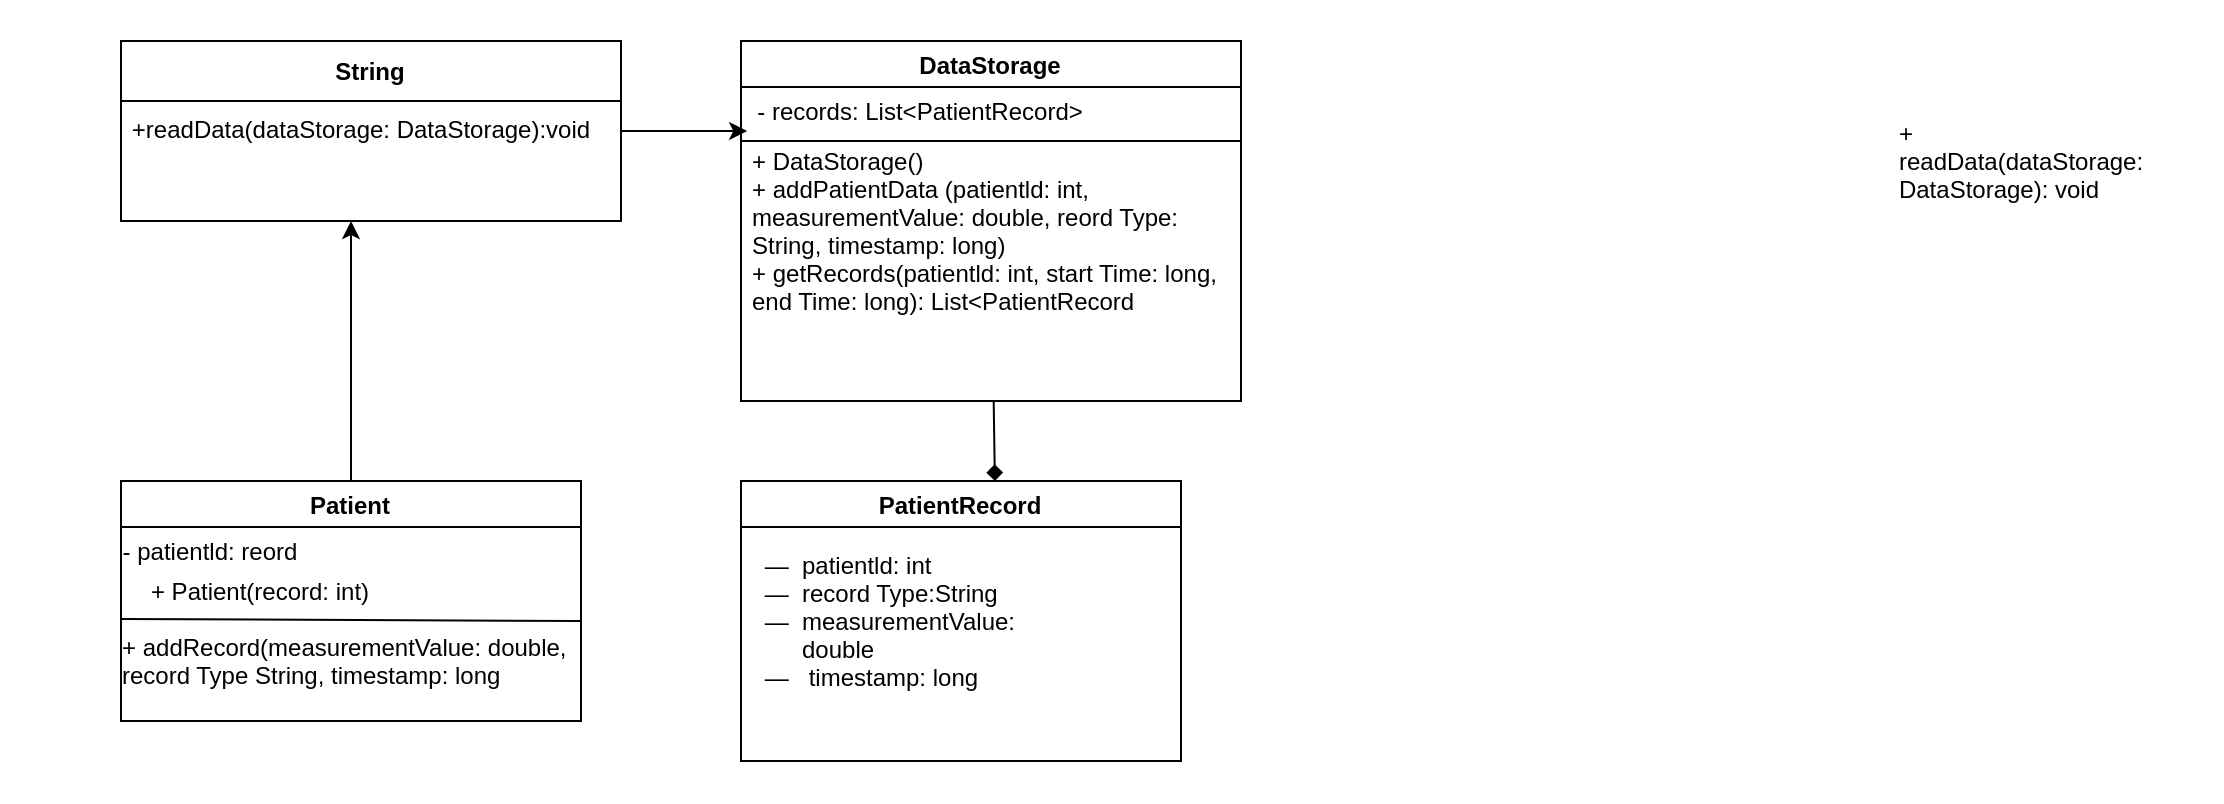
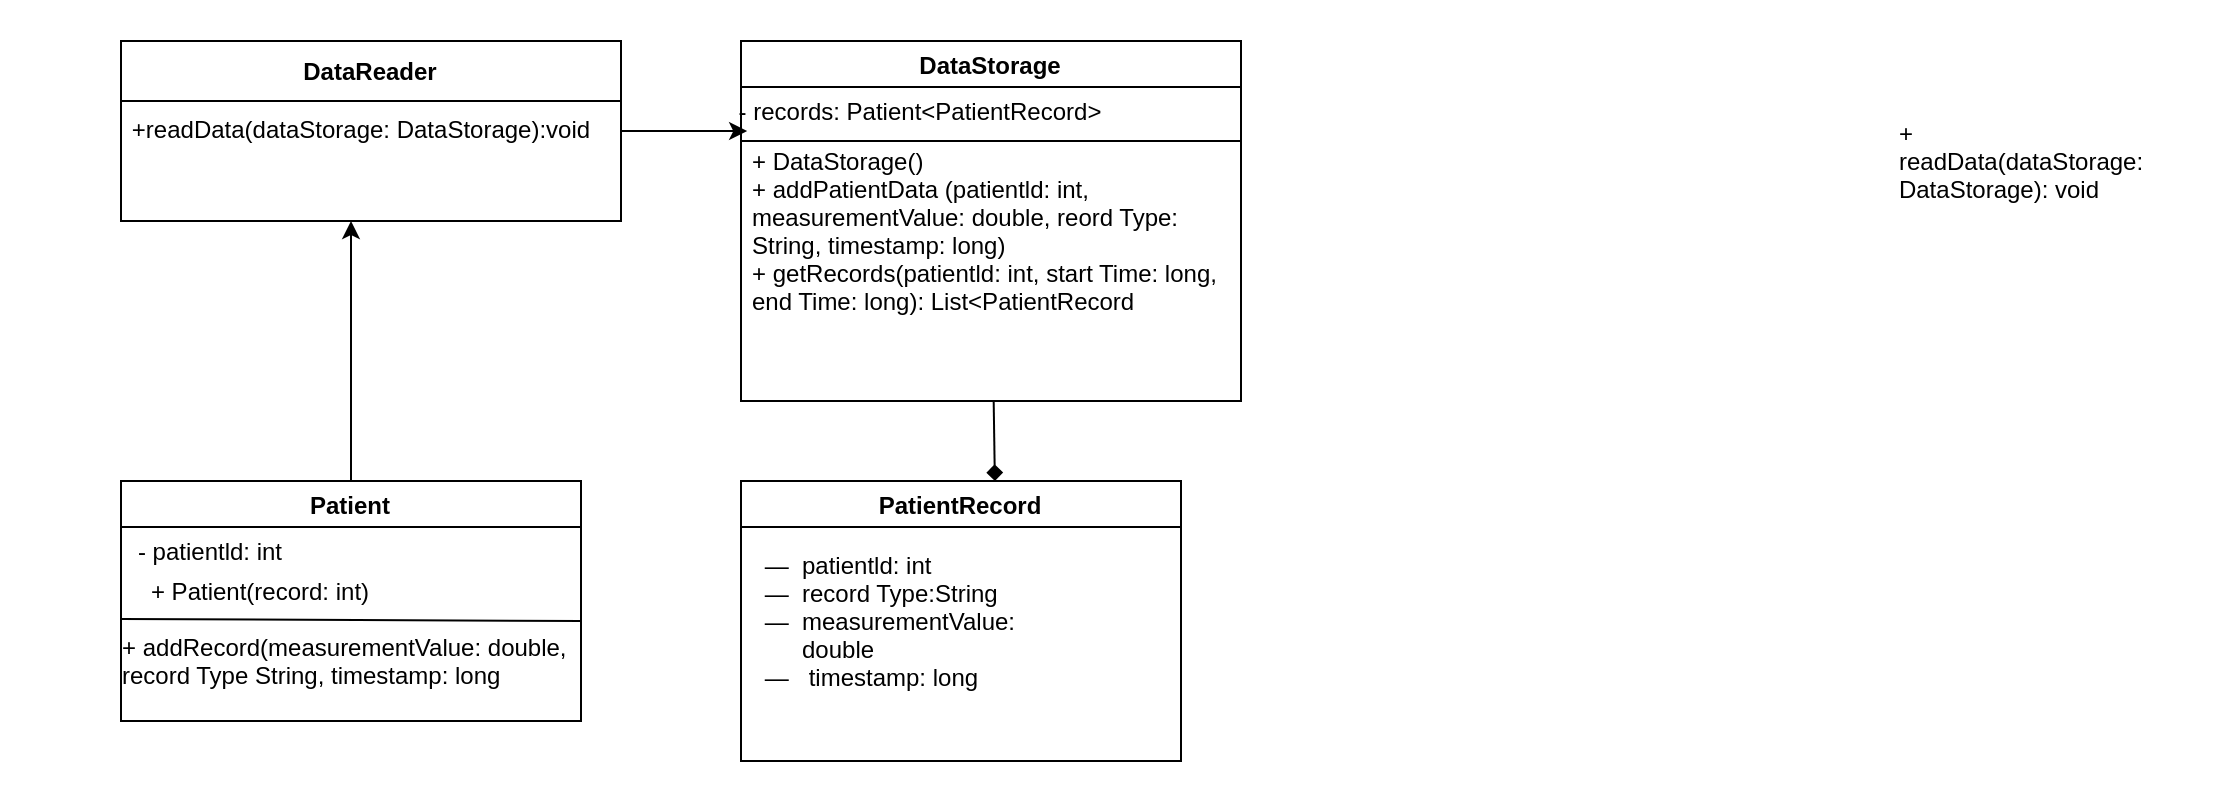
(371, 71) -> (371, 71)
(921, 111) -> (921, 111)
(211, 551) -> (211, 551)
